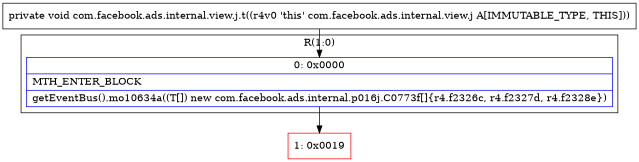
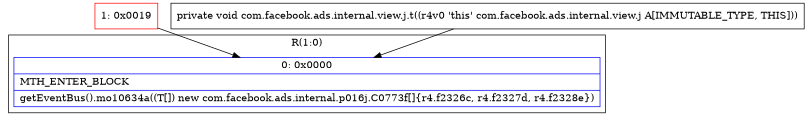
(319, 117) -> (195, 41)
